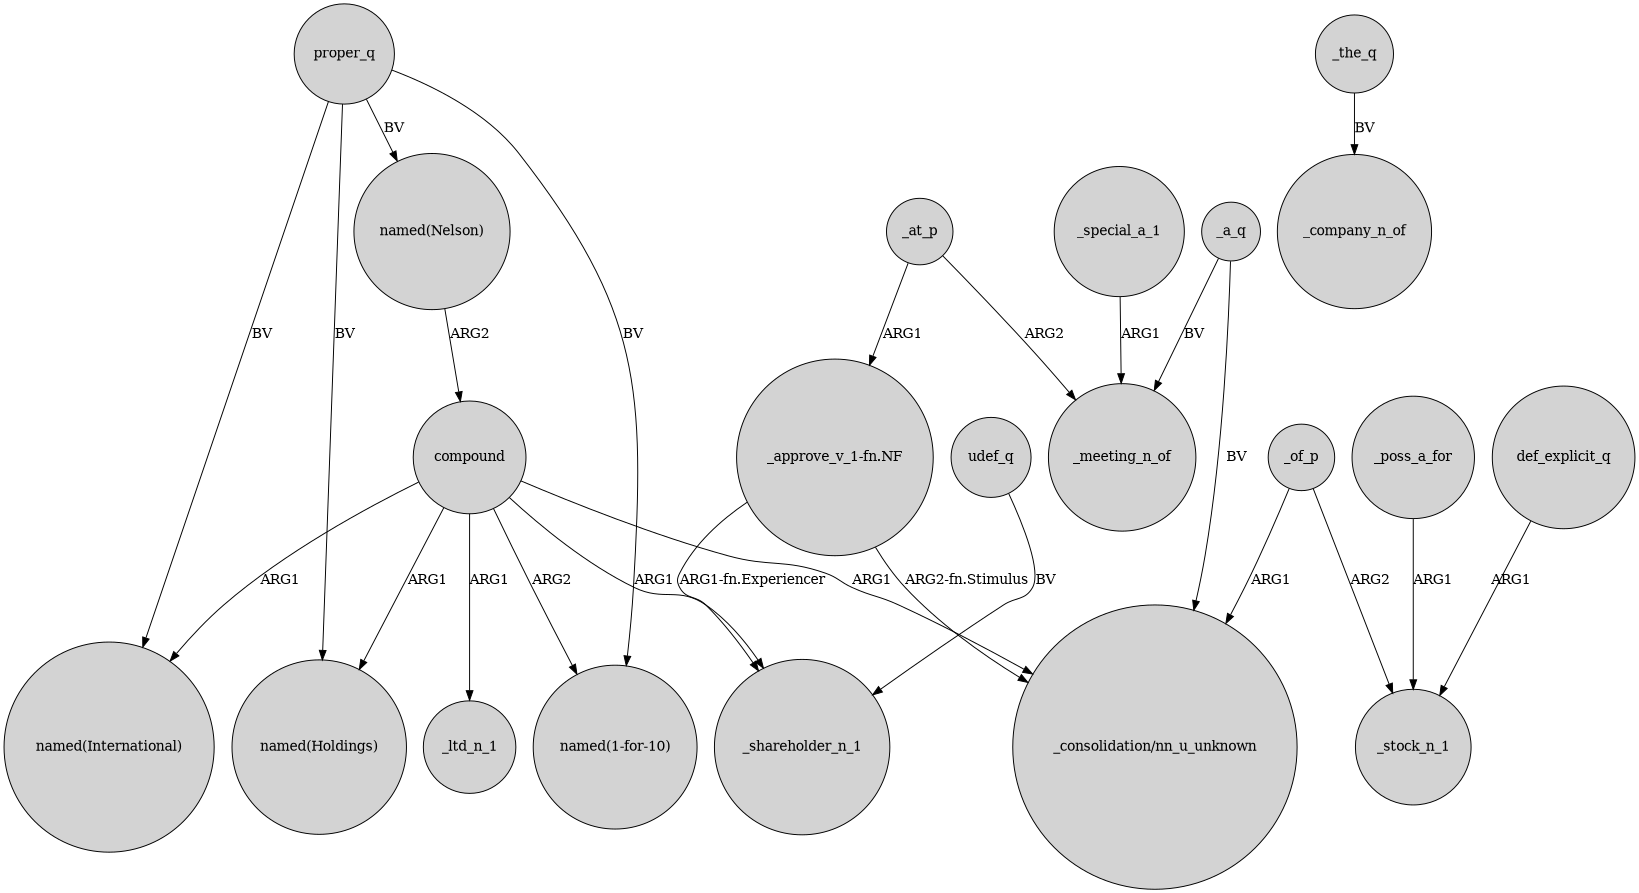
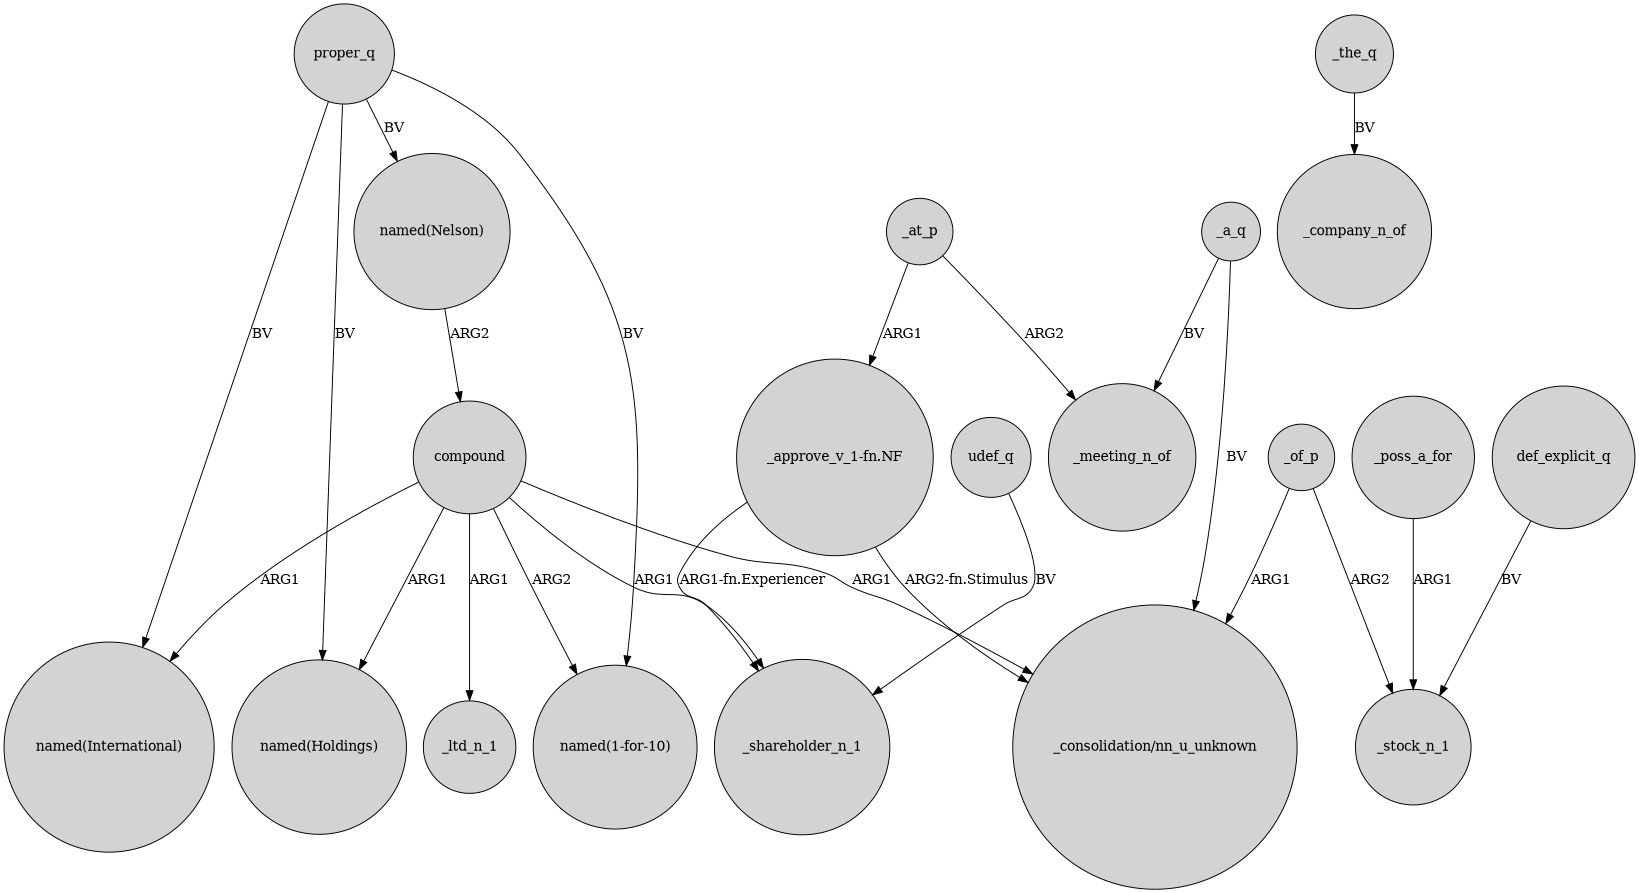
(1119, 232) -> none
(1511, 580) -> (1511, 580)
